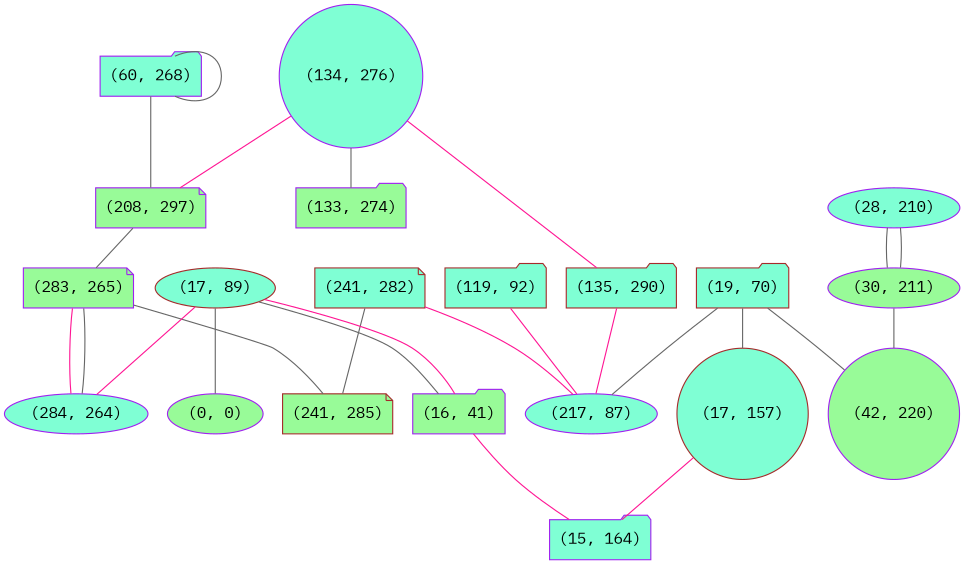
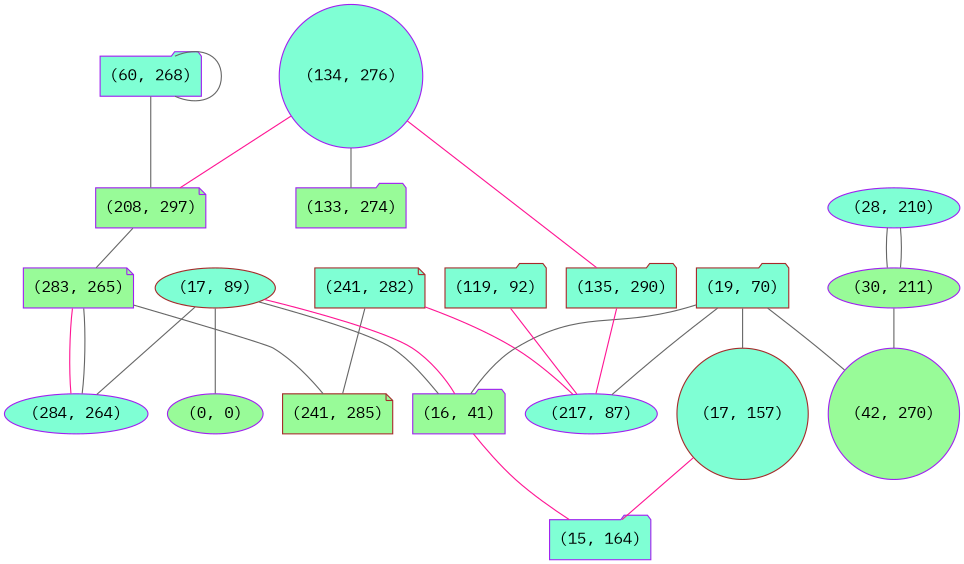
none -> (572, 325)
(146, 351) -> (146, 351)
(894, 414) -> (894, 414)
